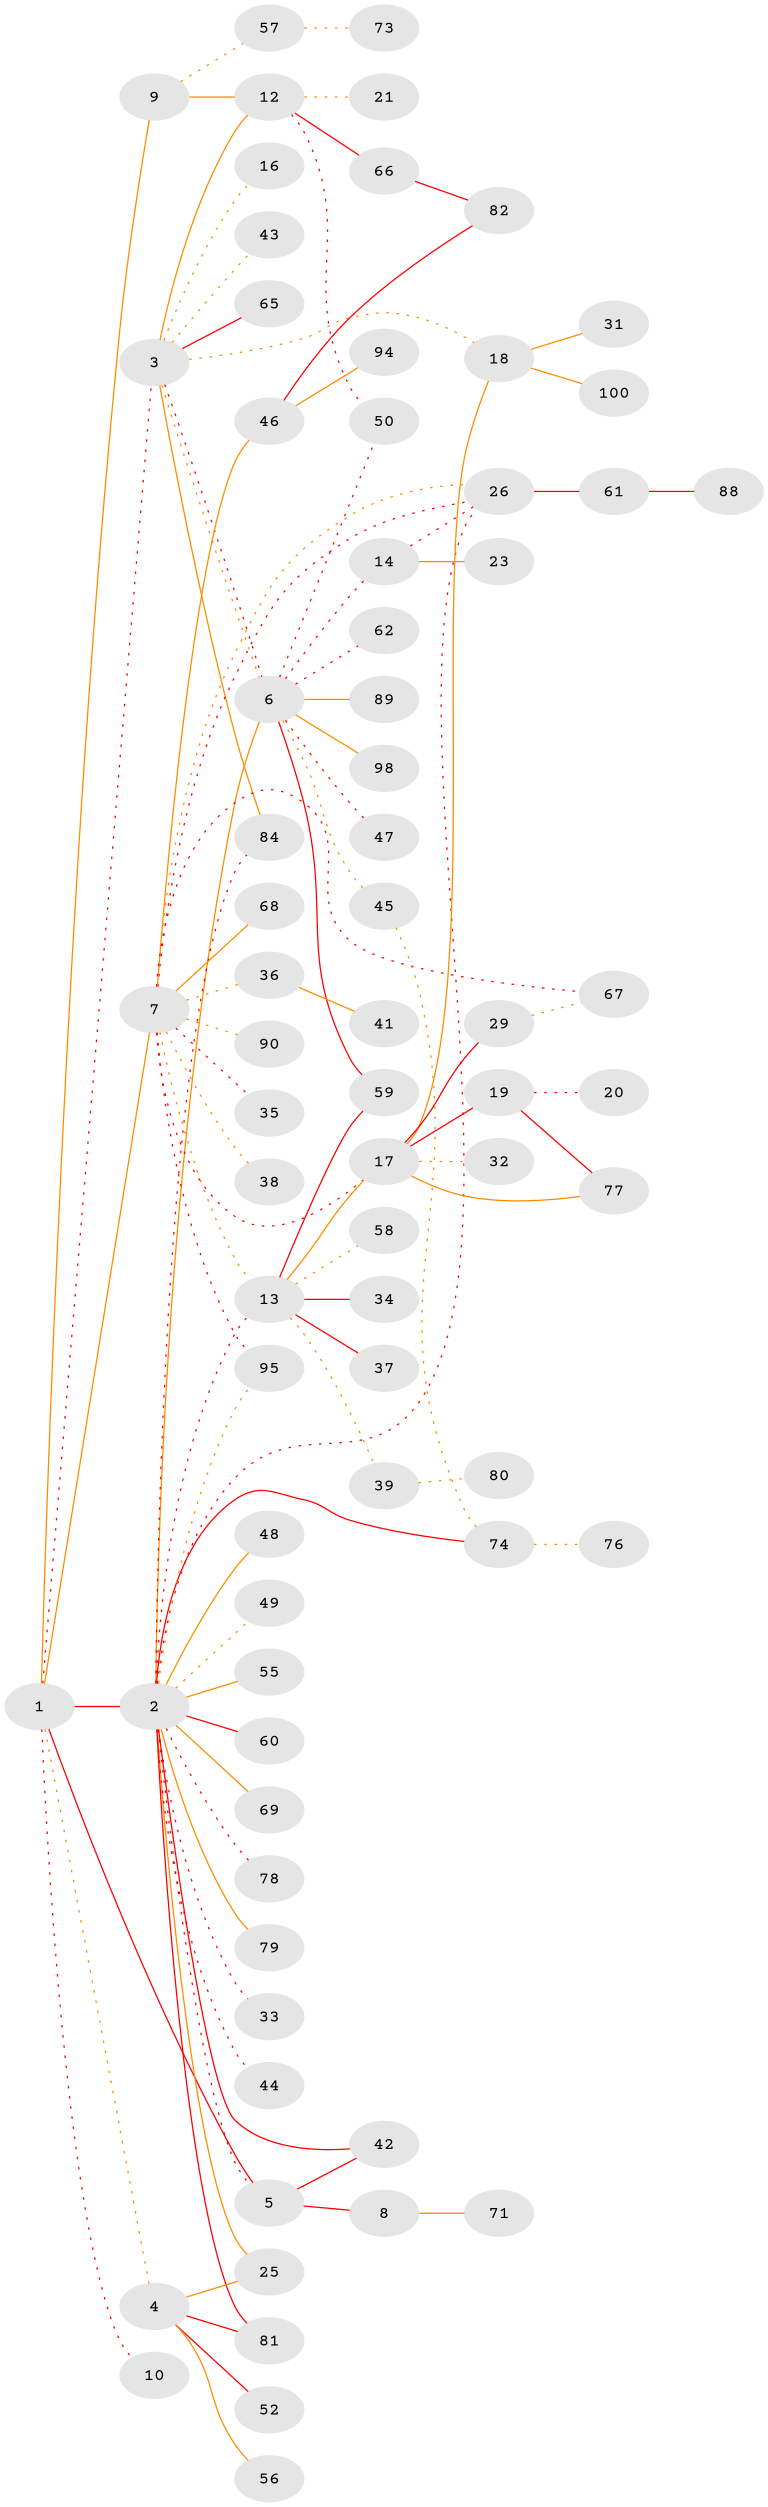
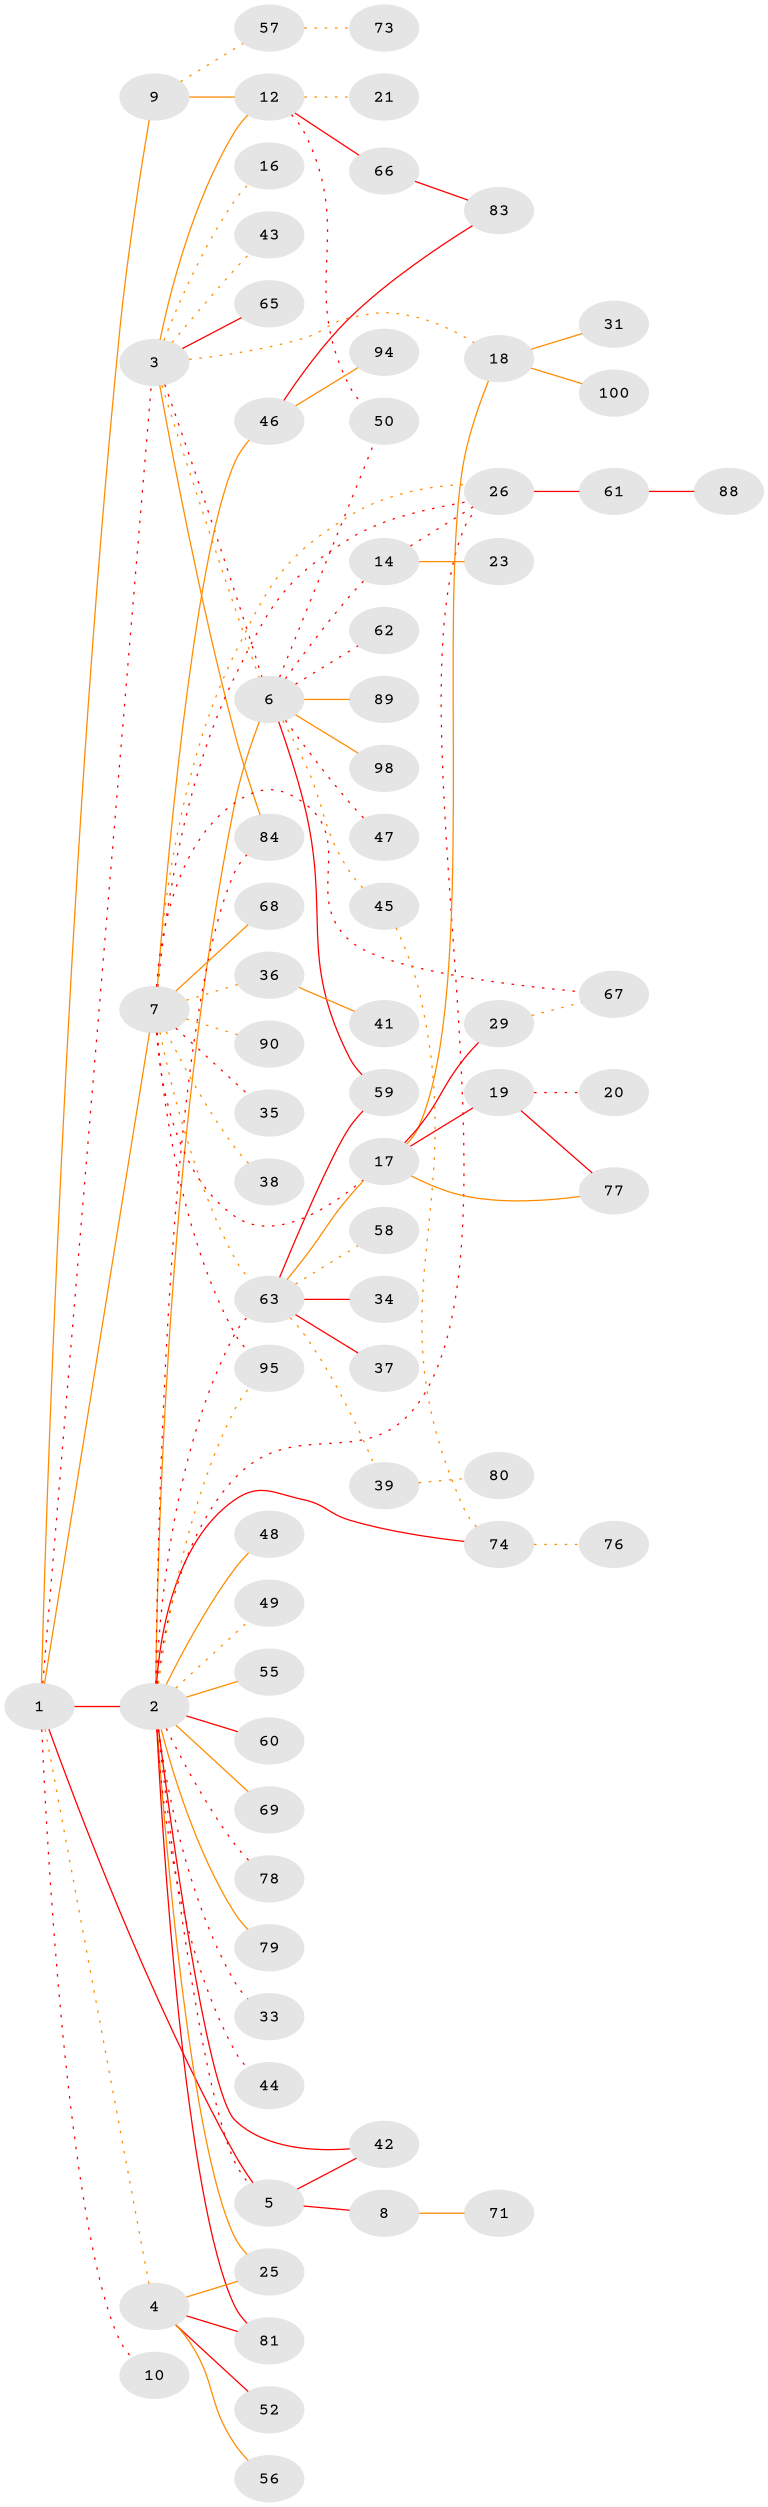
(499, 211) -> (499, 211)
(499, 1162) -> none
(269, 1299) -> (269, 1299)
